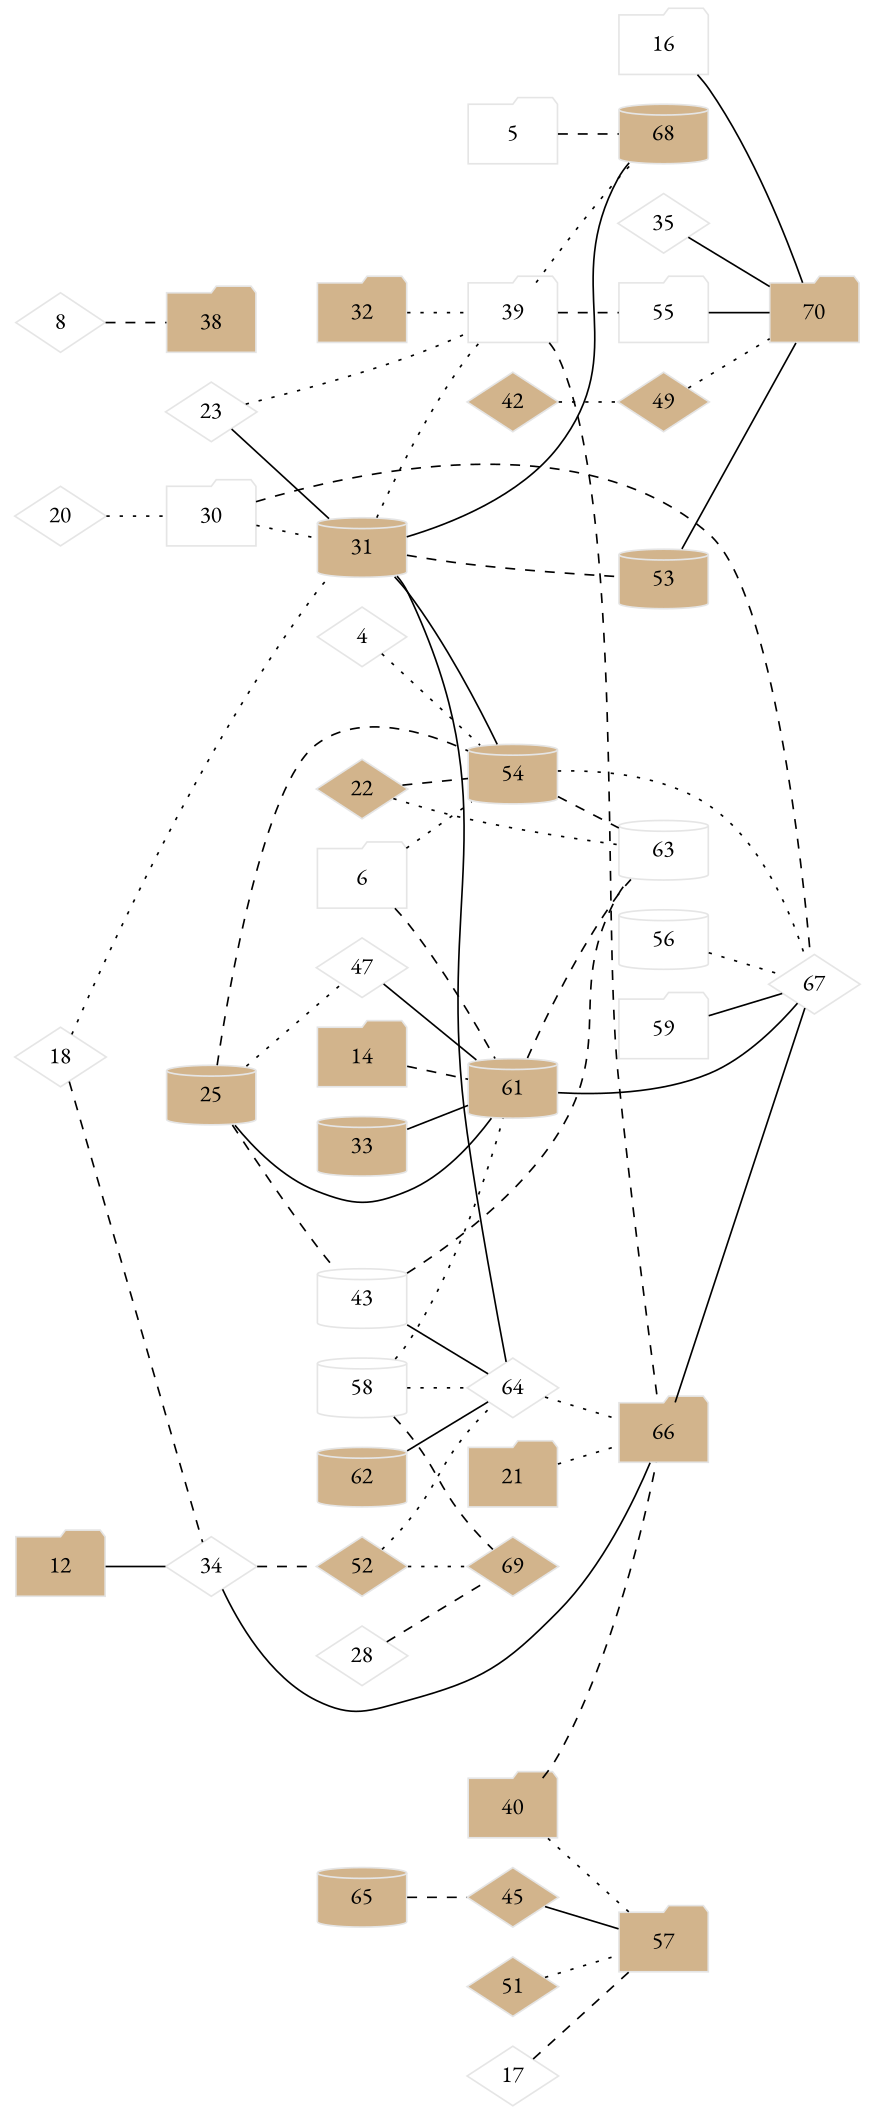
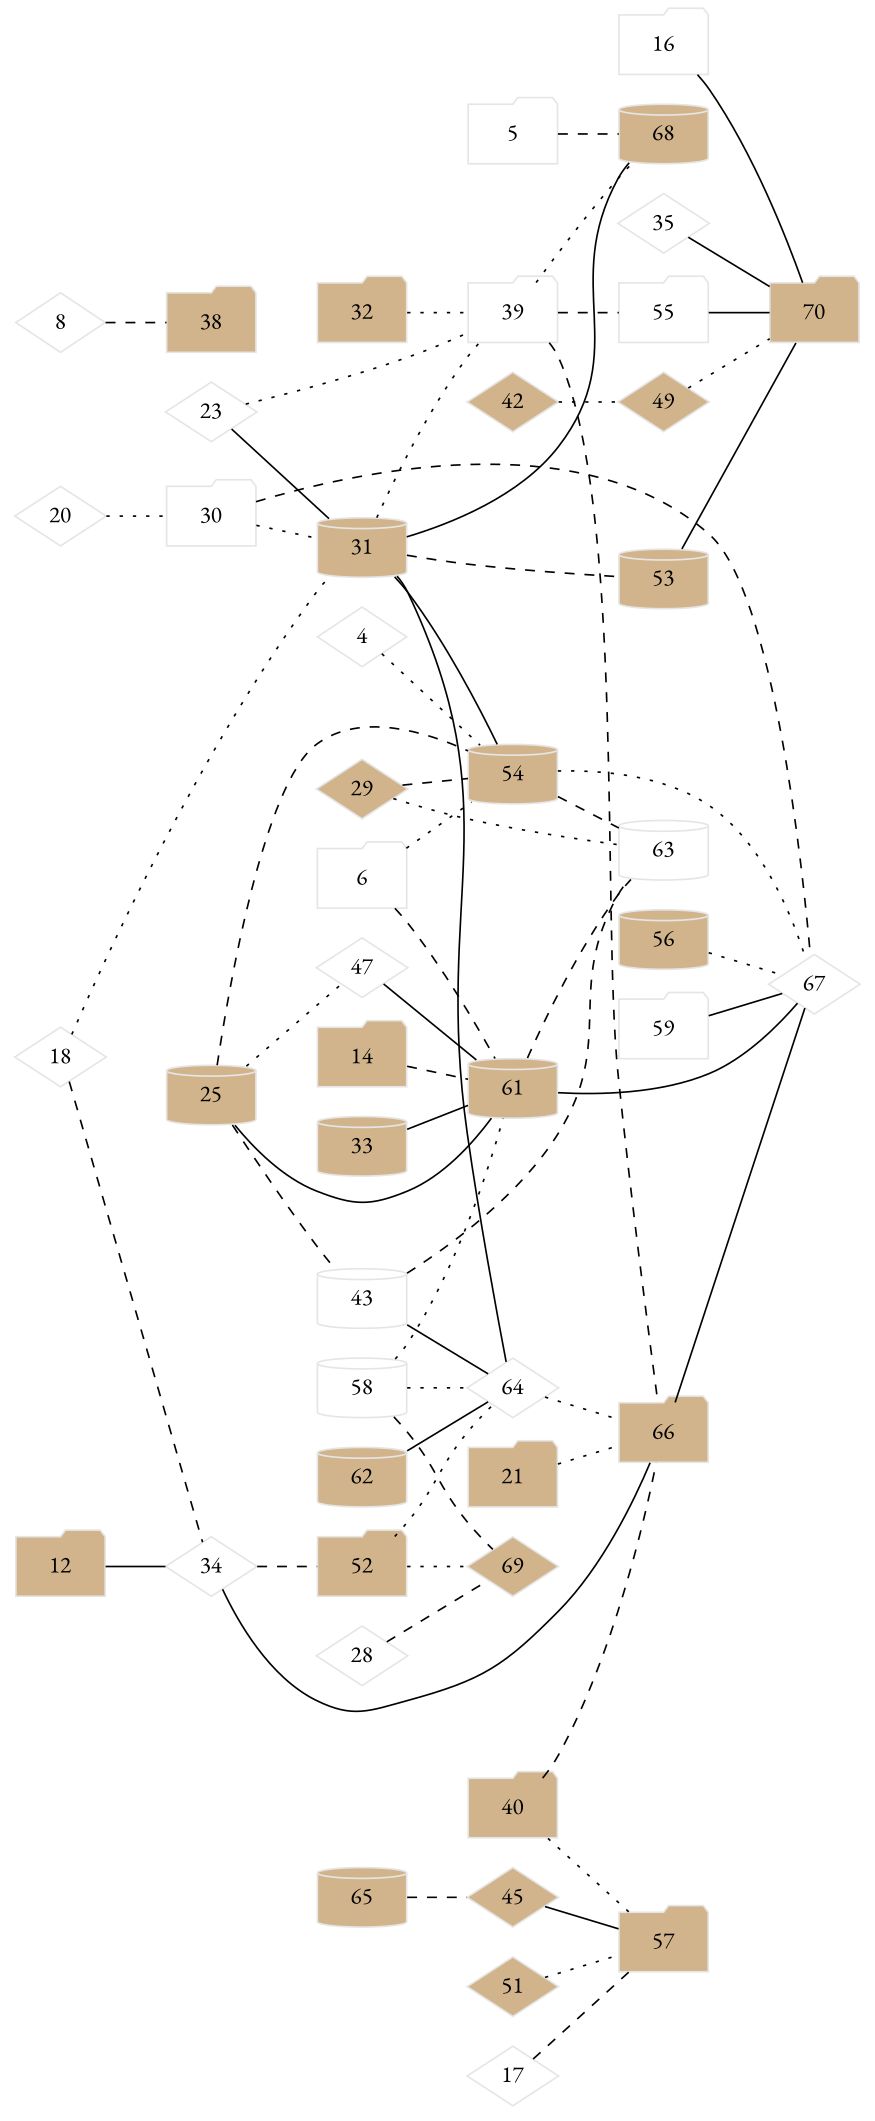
(362, 789) -> (362, 789)
(664, 940) -> (664, 940)
(362, 1566) -> (362, 1566)
